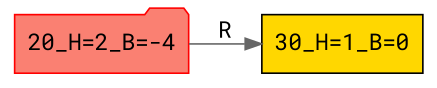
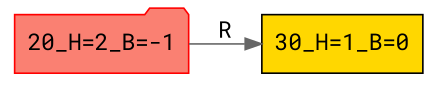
(102, 44) -> (102, 44)
